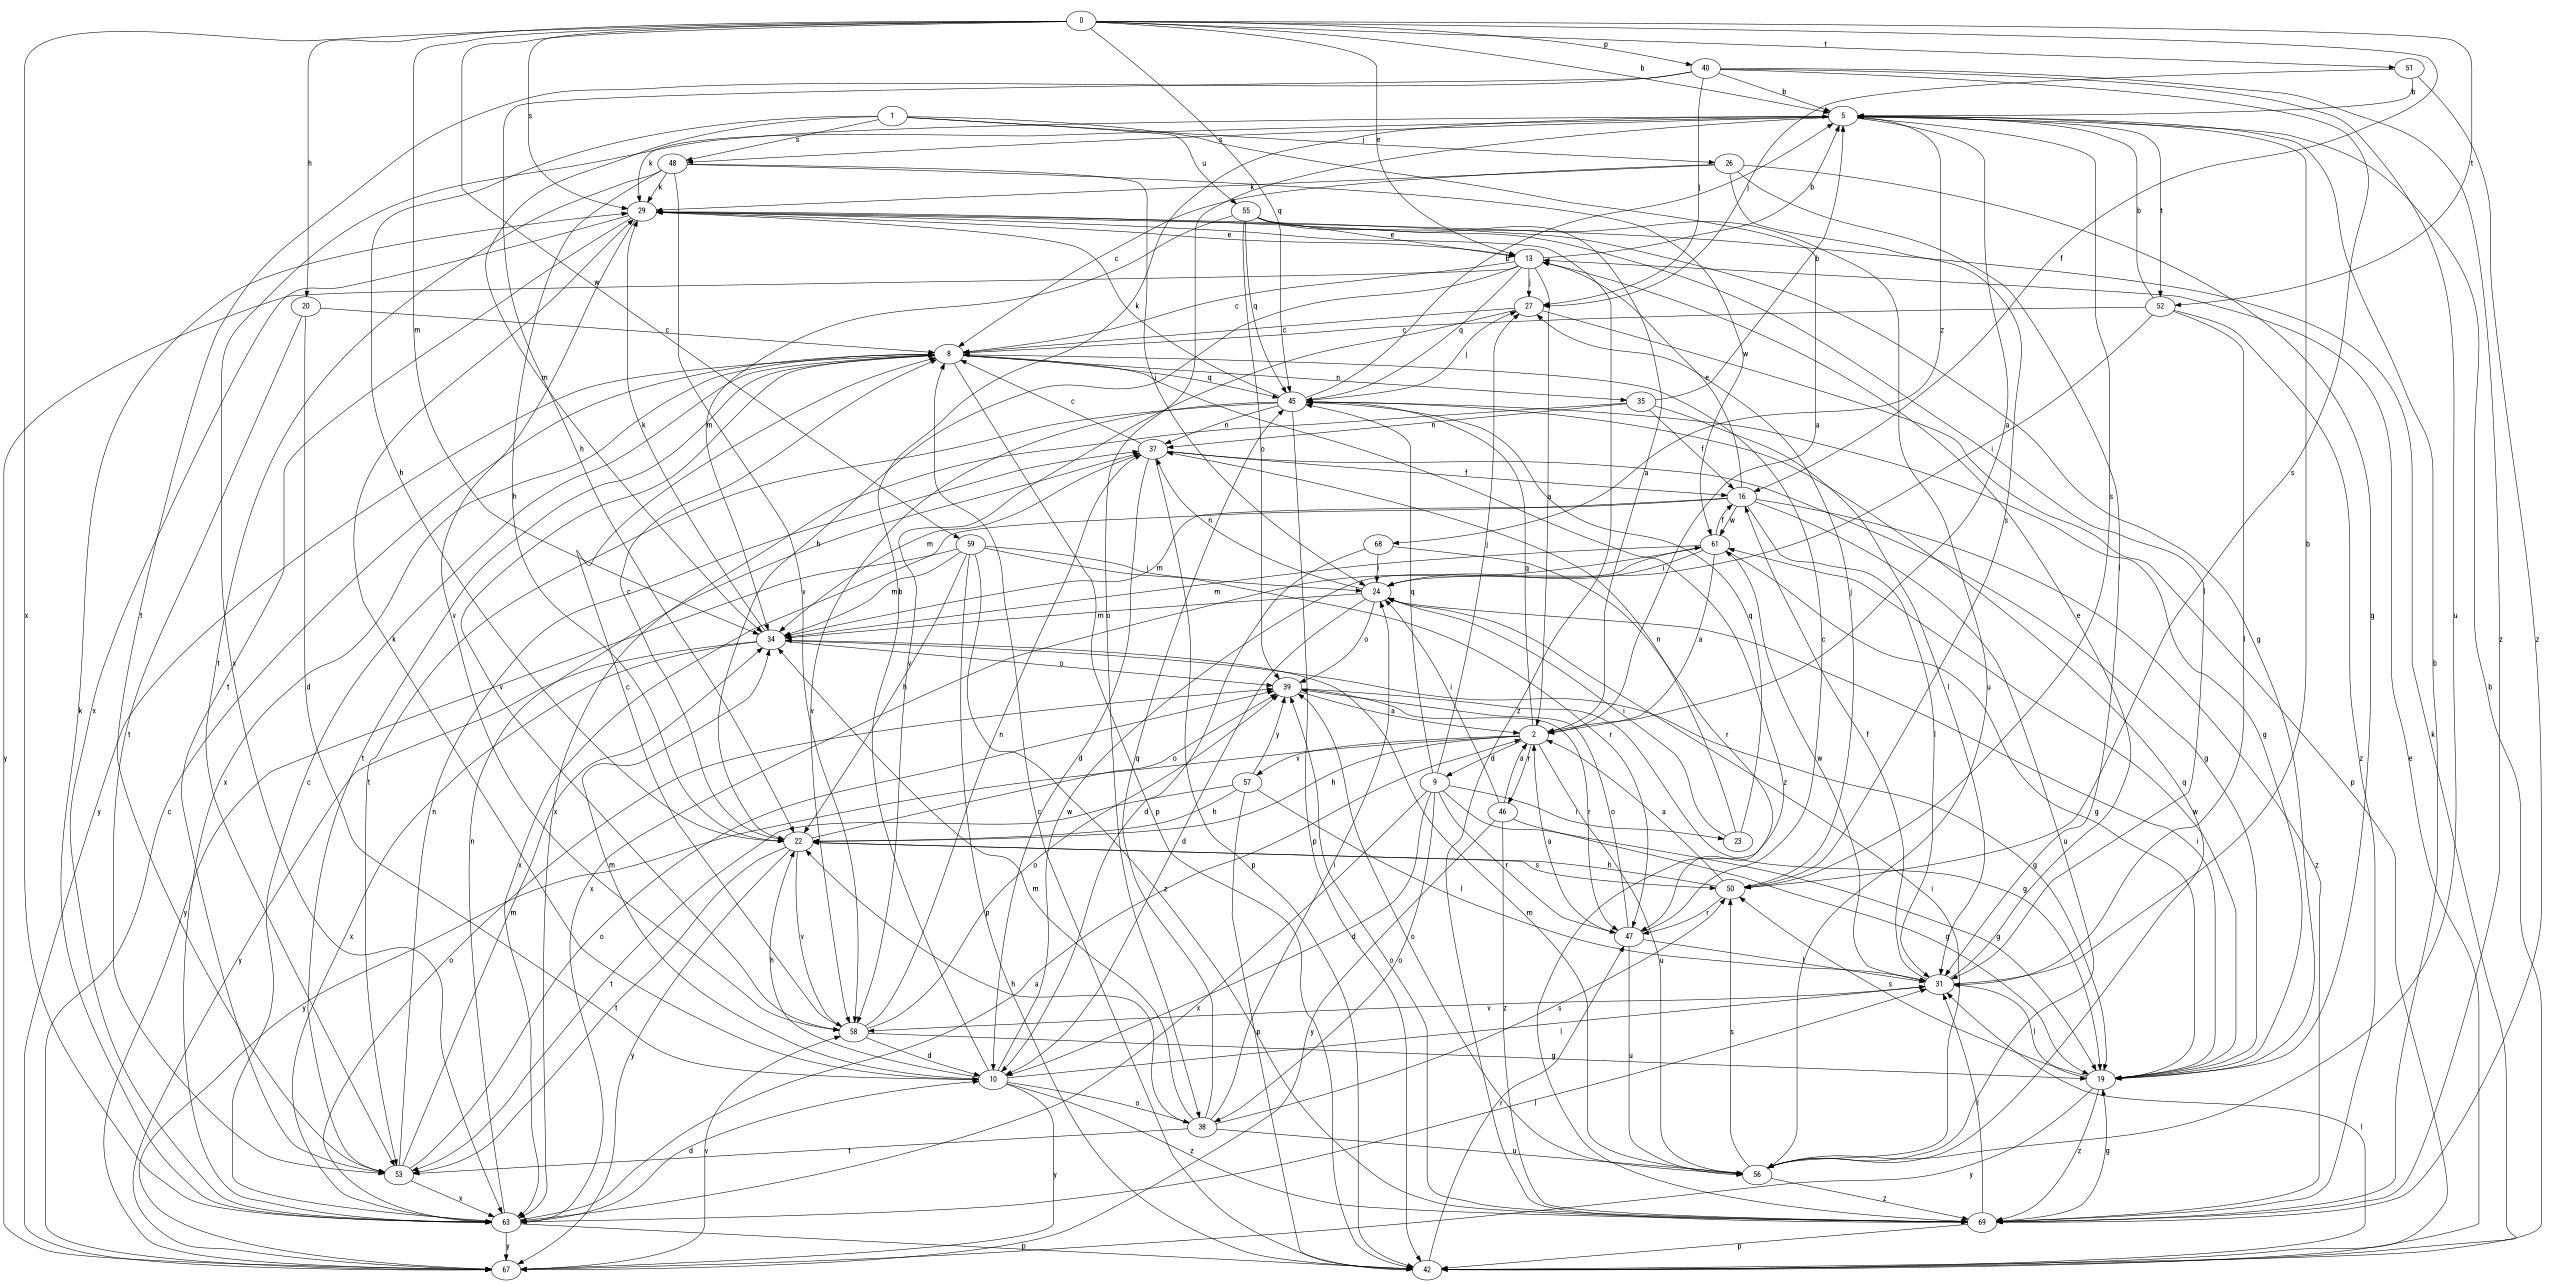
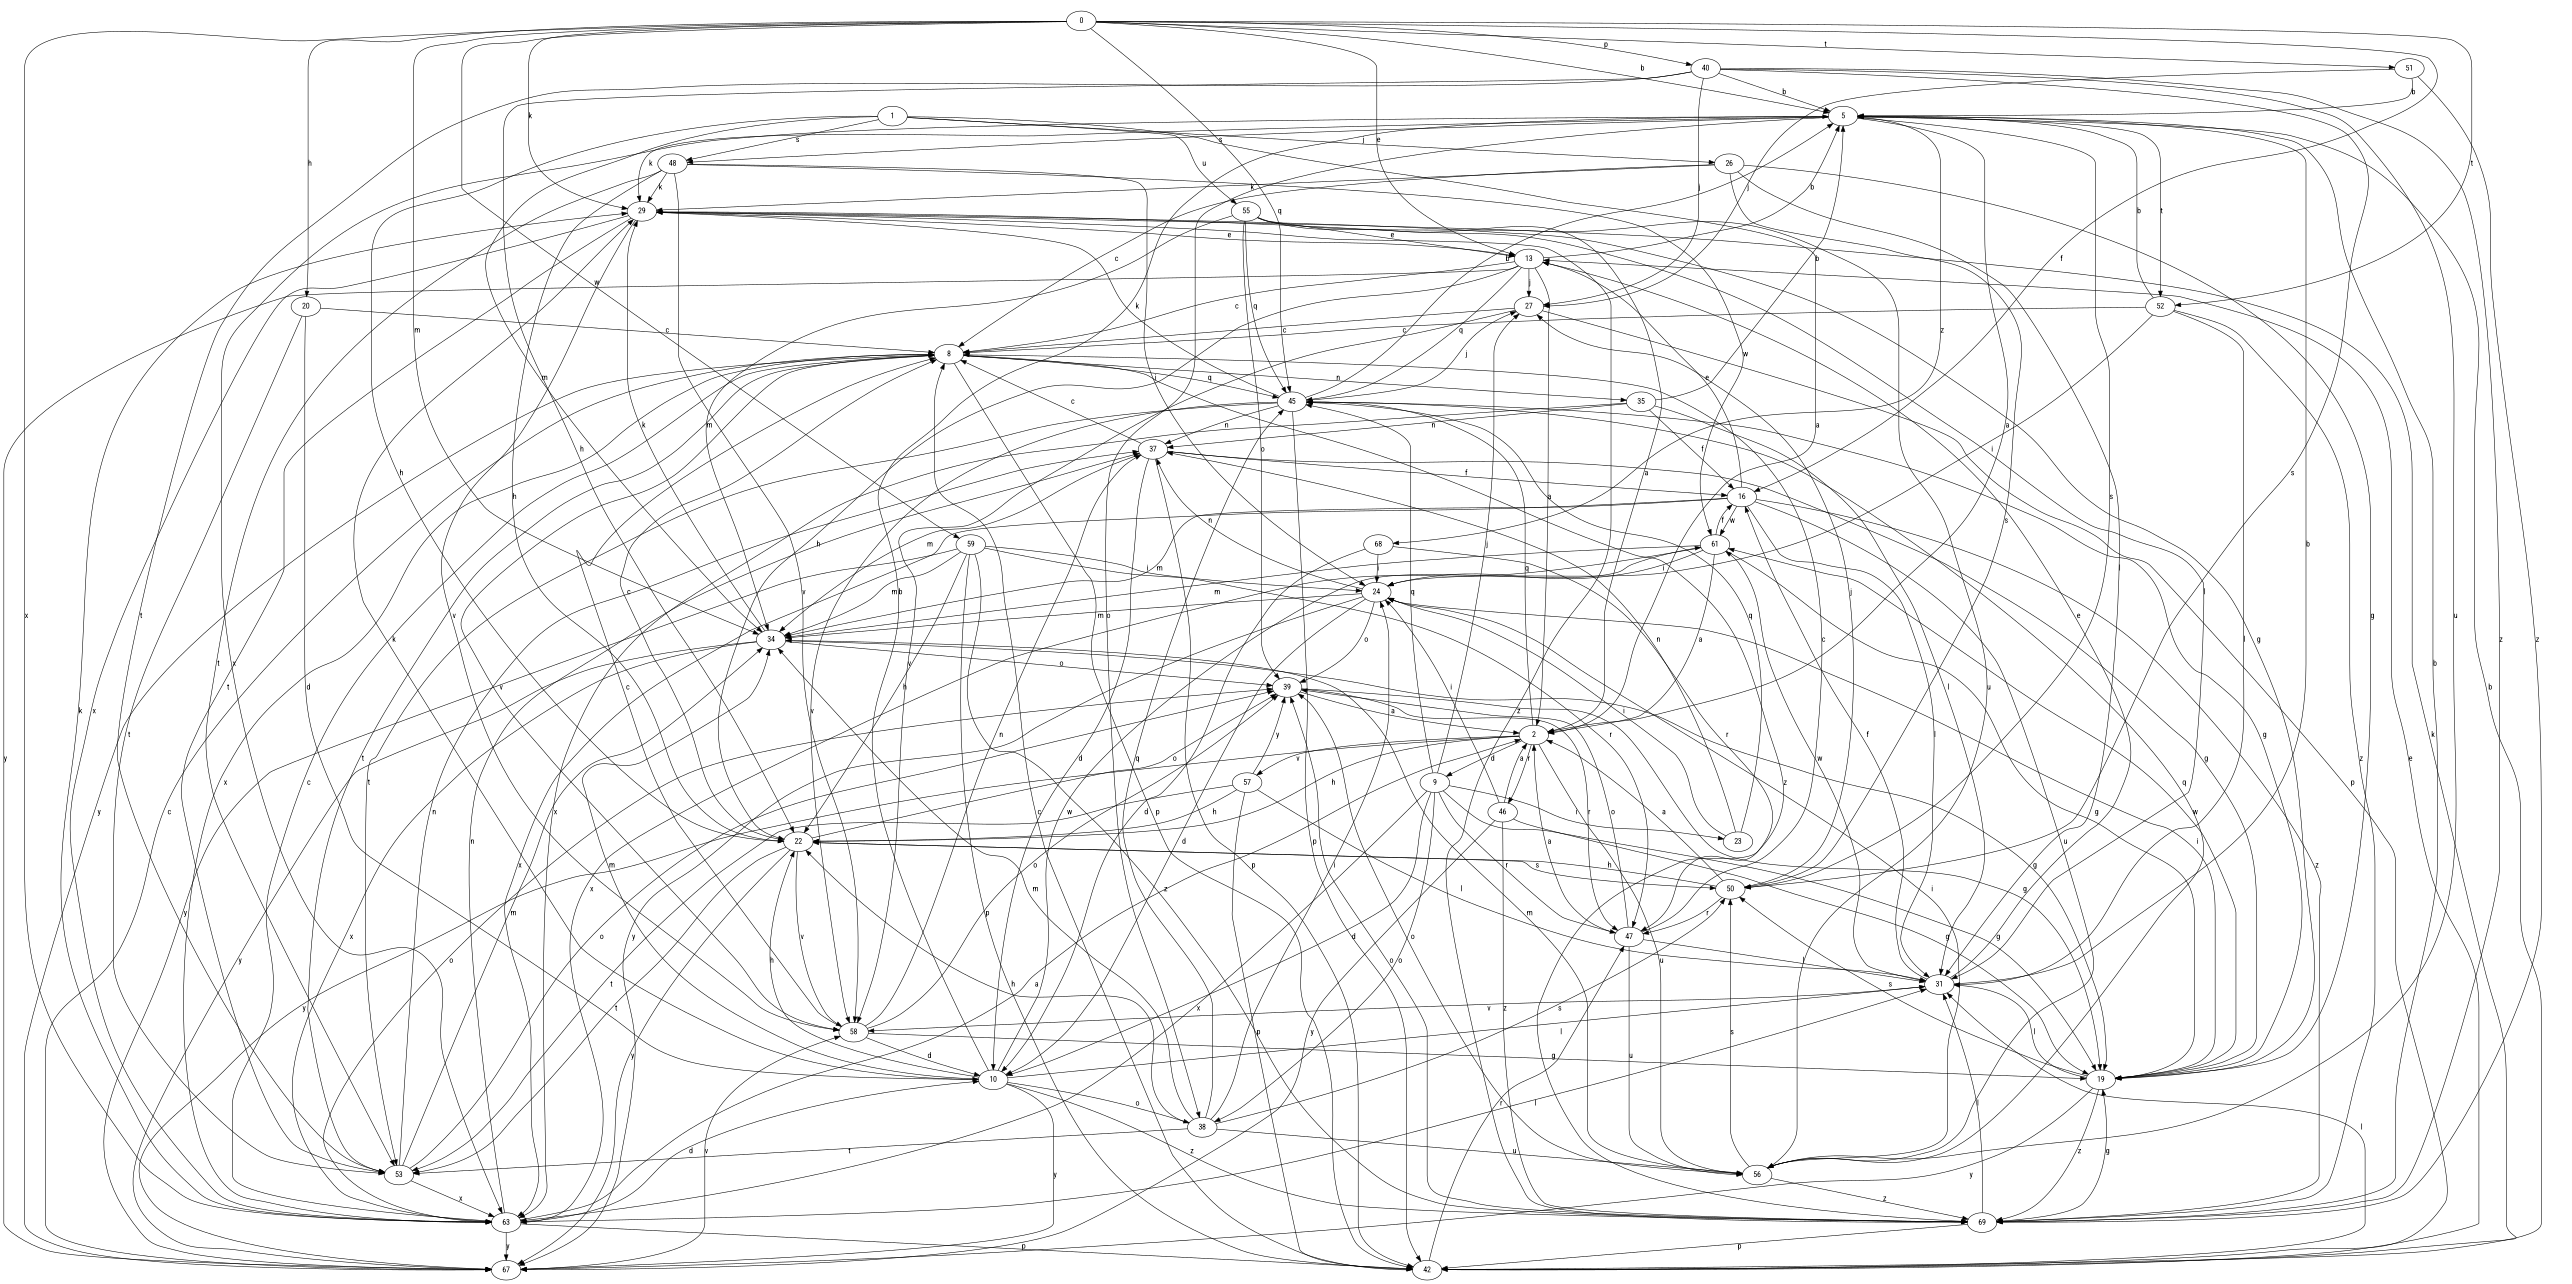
(531, 116) -> (531, 116)
none -> (797, 790)
